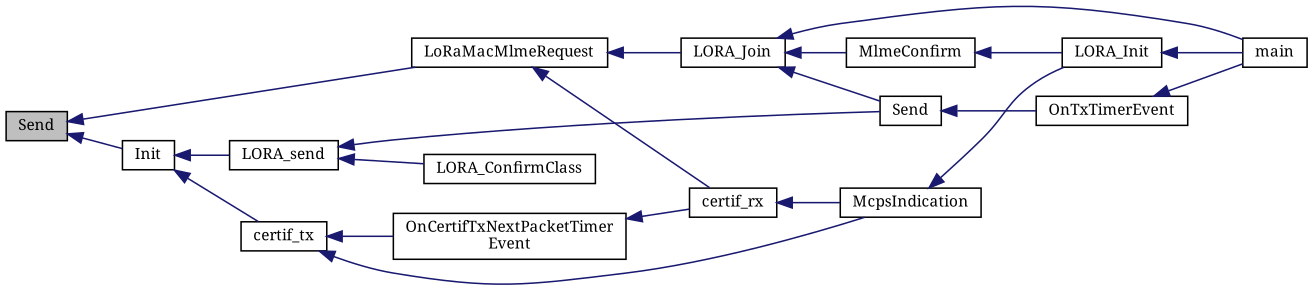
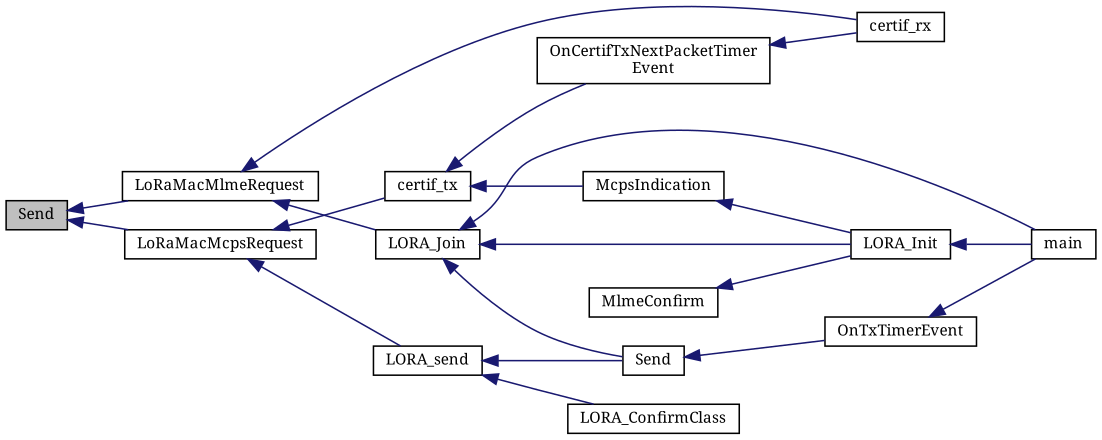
(824, 53) -> (673, 244)
(148, 155) -> (220, 244)
(816, 203) -> none
